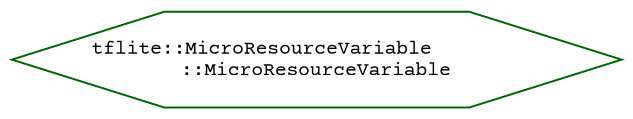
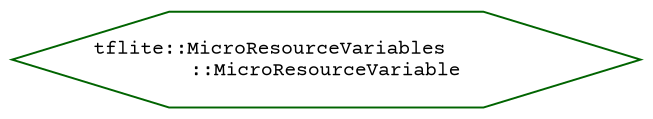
(317, 60) -> (326, 60)
